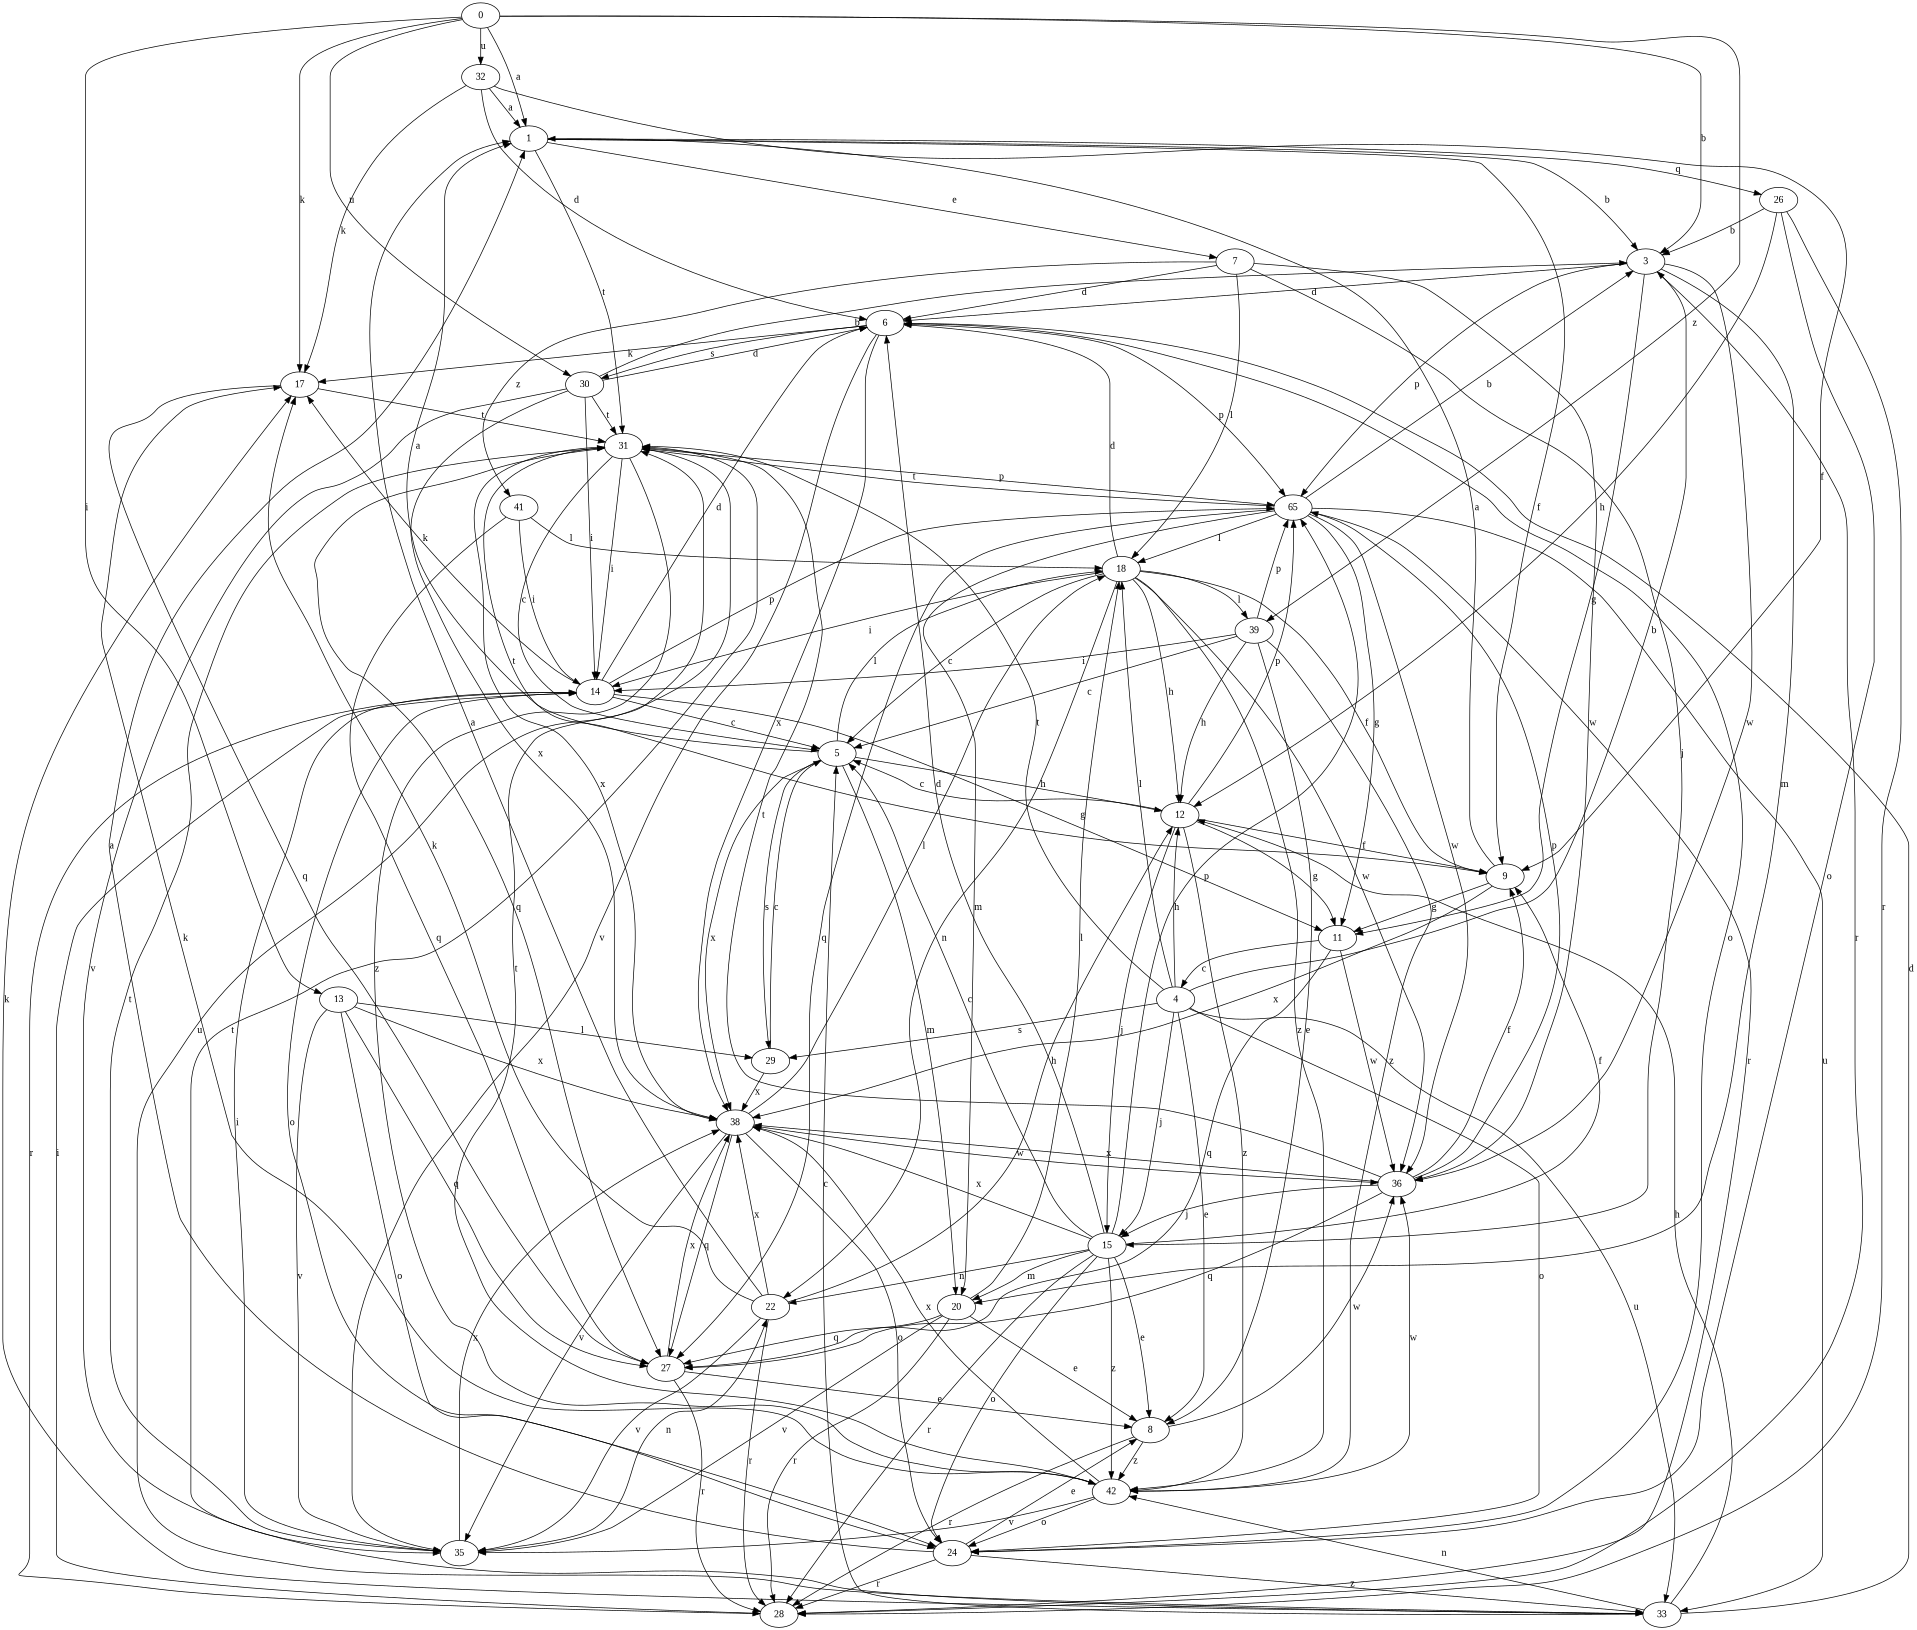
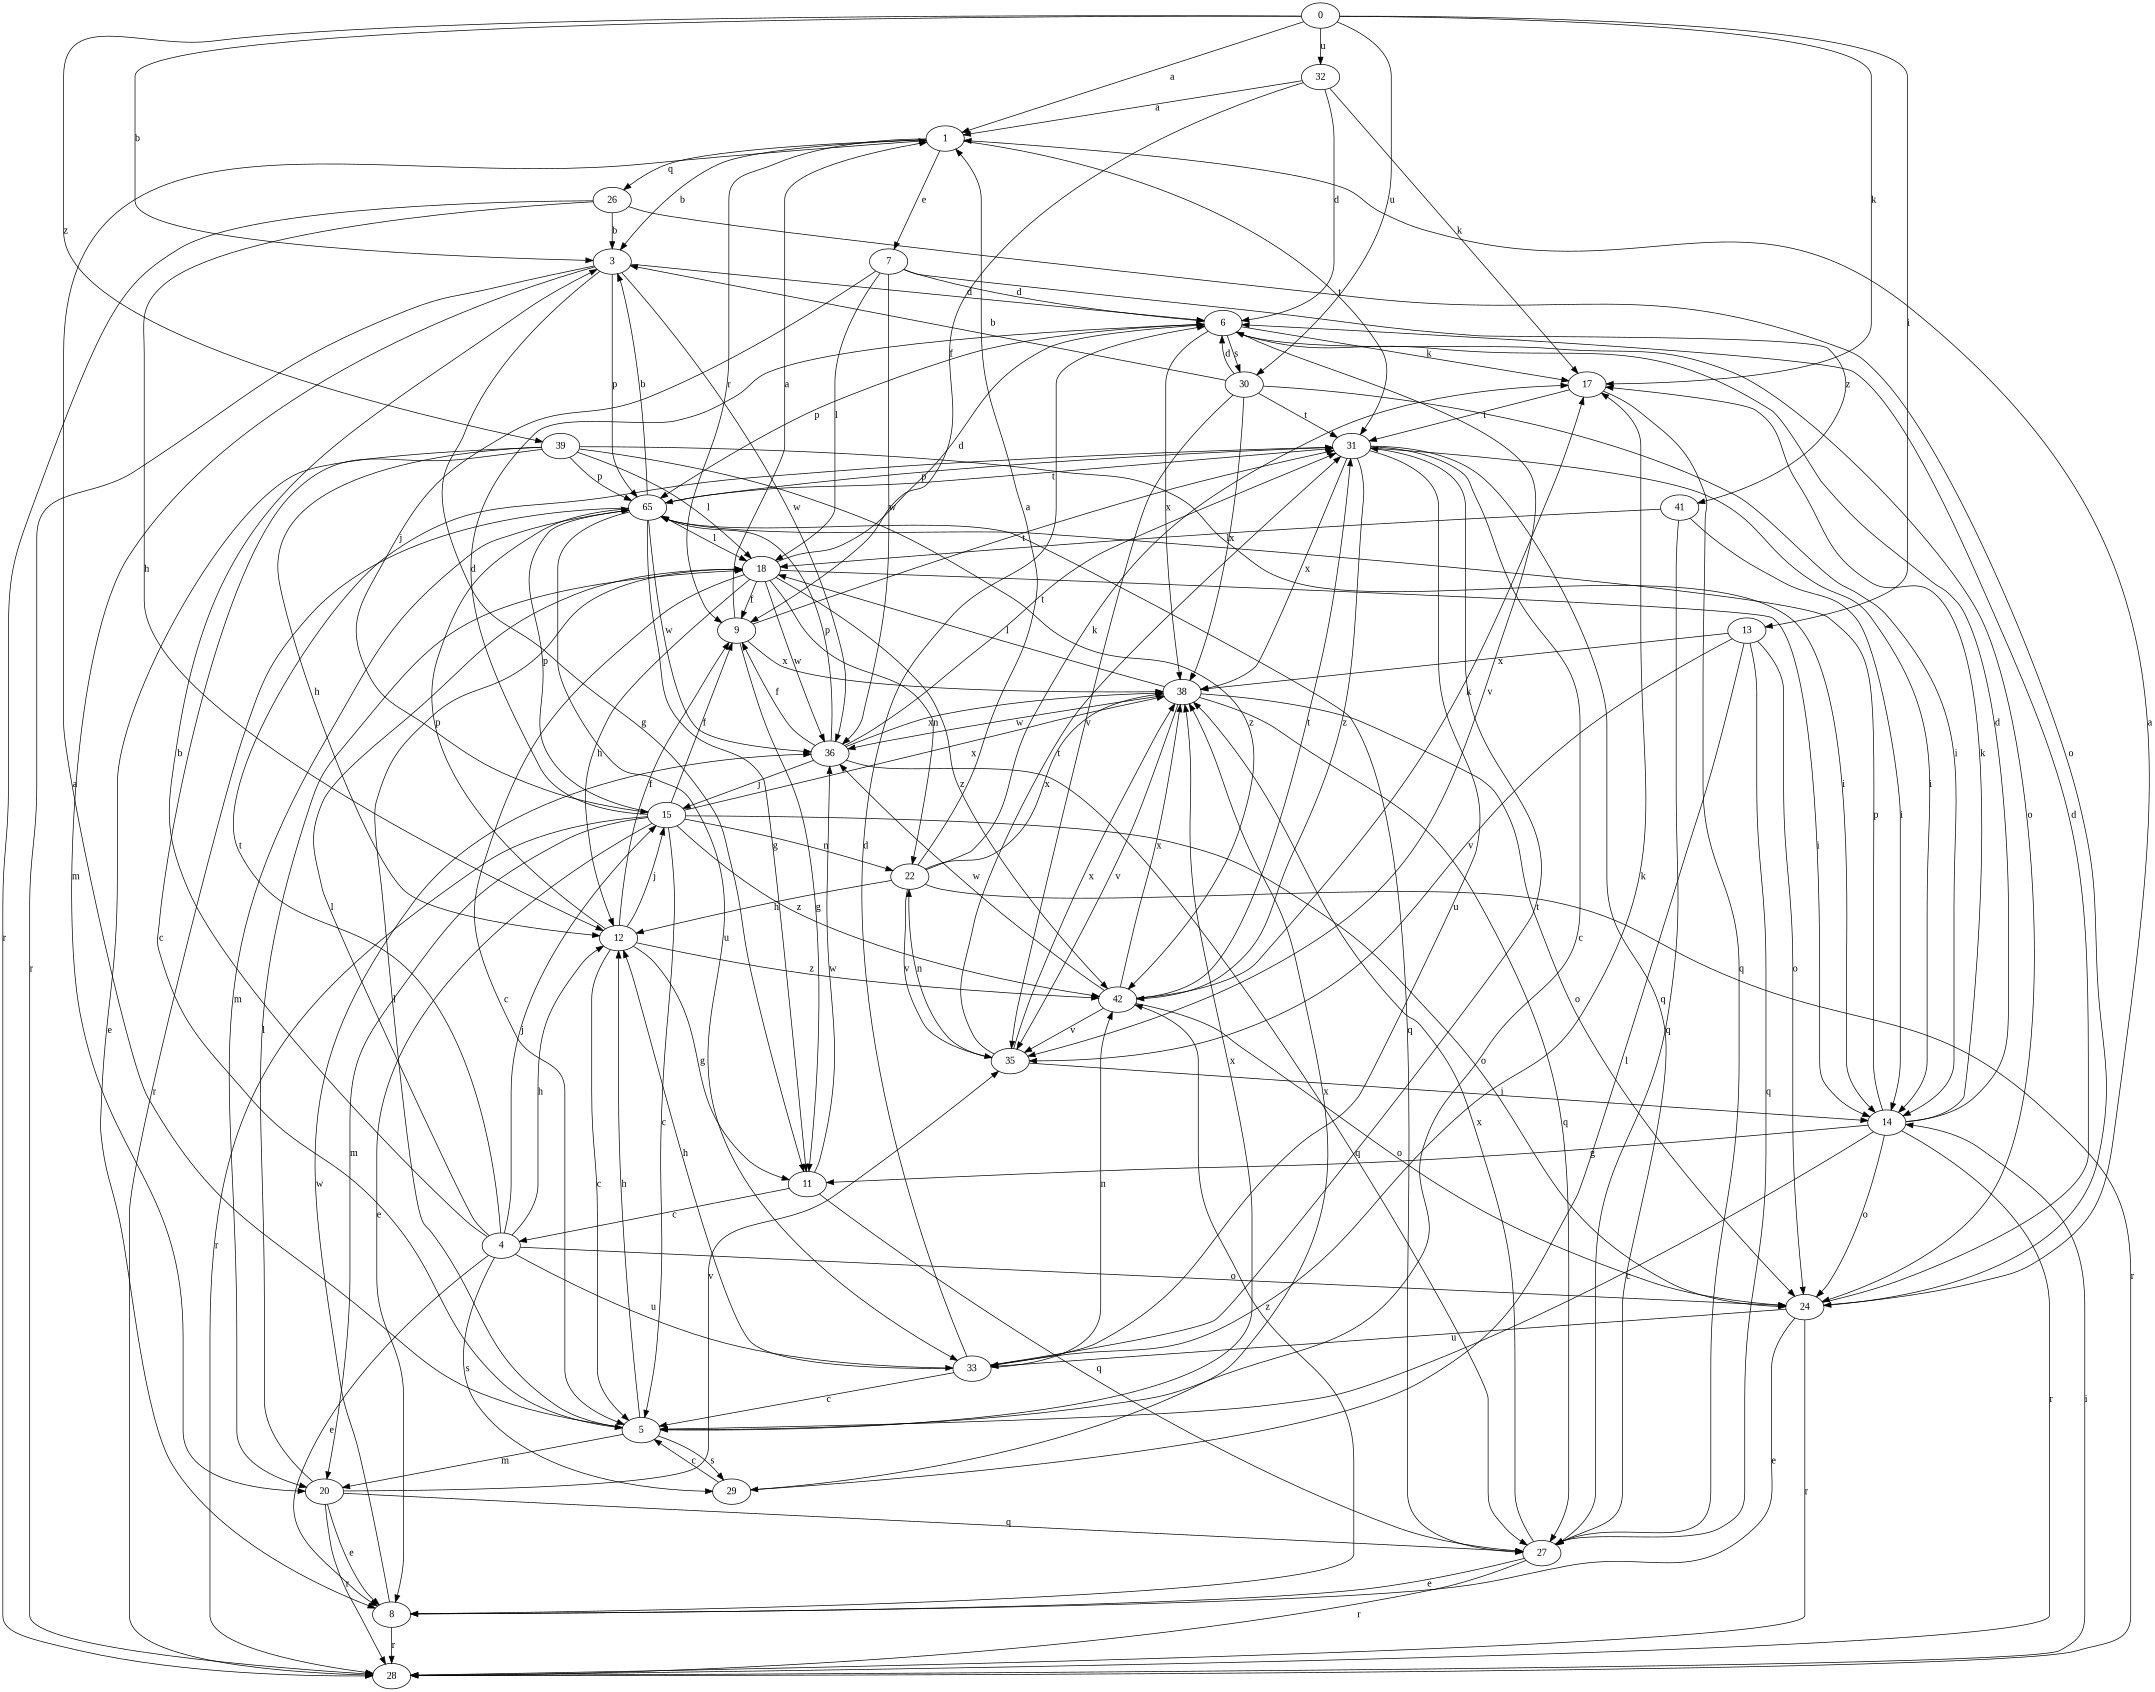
(1539, 508) -> (729, 385)
(1217, 590) -> (655, 485)
none -> (1990, 605)
(1353, 1584) -> (1454, 1338)
